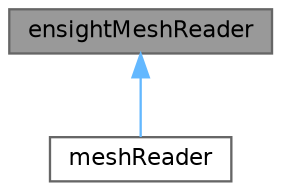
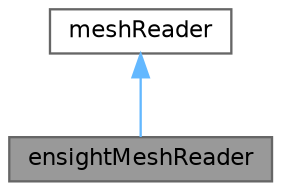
(141, 107) -> (141, 107)
